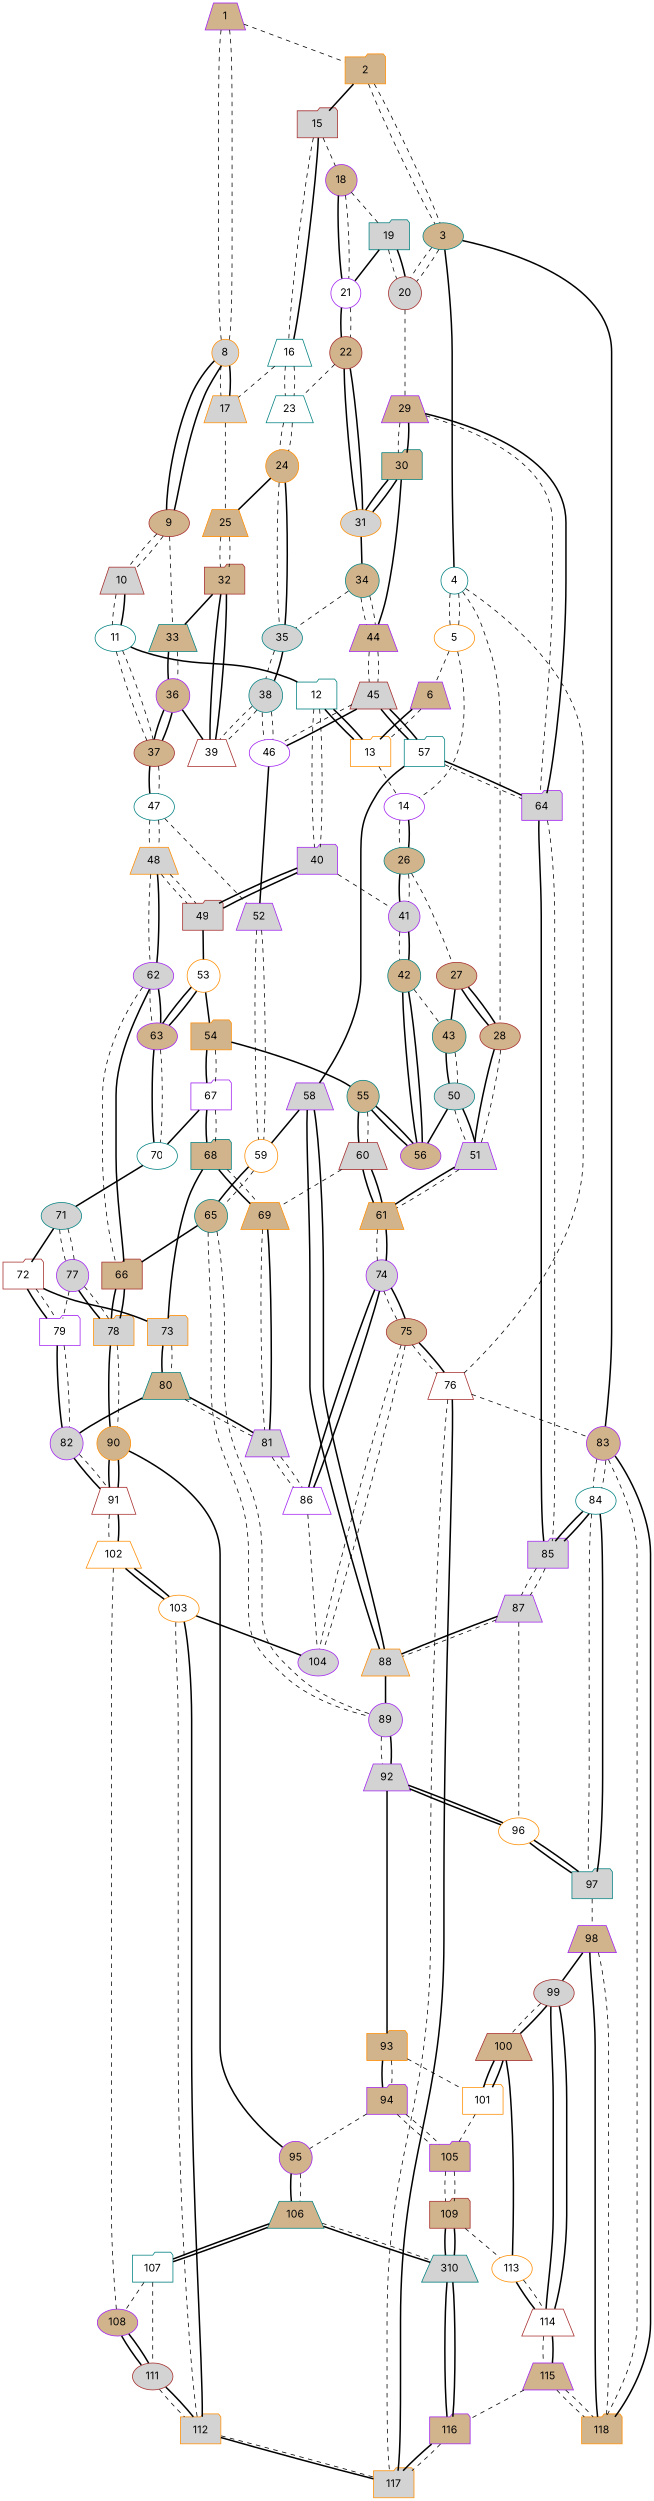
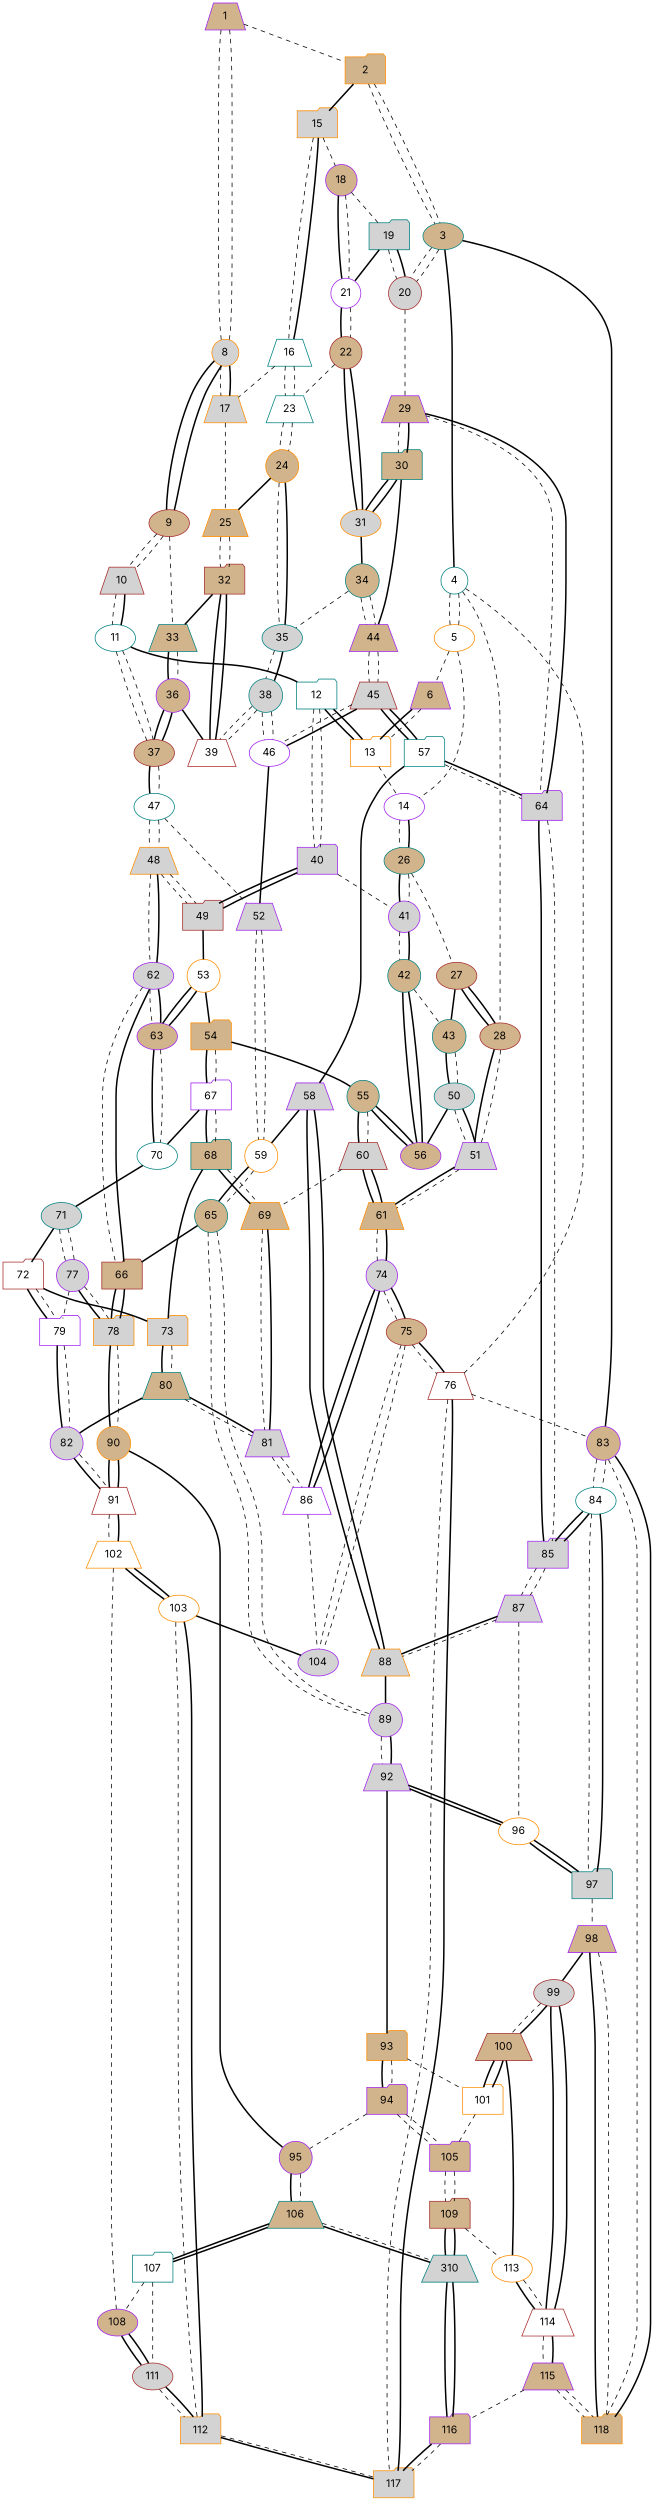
(317, 124) -> (317, 124)
